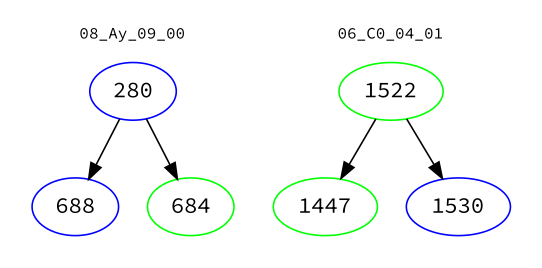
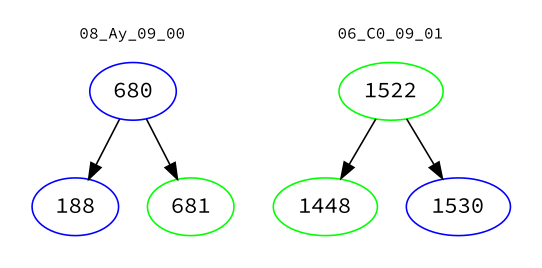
(391, 34) -> (391, 34)
(133, 91) -> (133, 91)
(75, 207) -> (75, 207)
(191, 207) -> (191, 207)
(325, 207) -> (325, 207)
